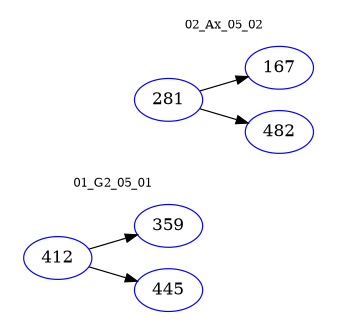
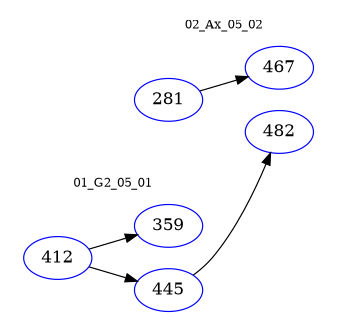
(279, 68) -> (279, 68)
(218, 114) -> (236, 224)
